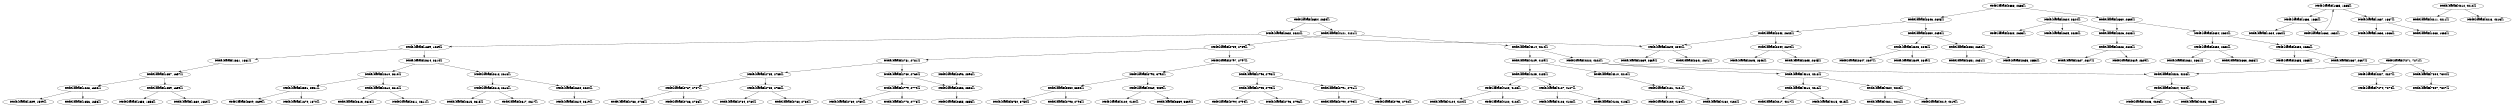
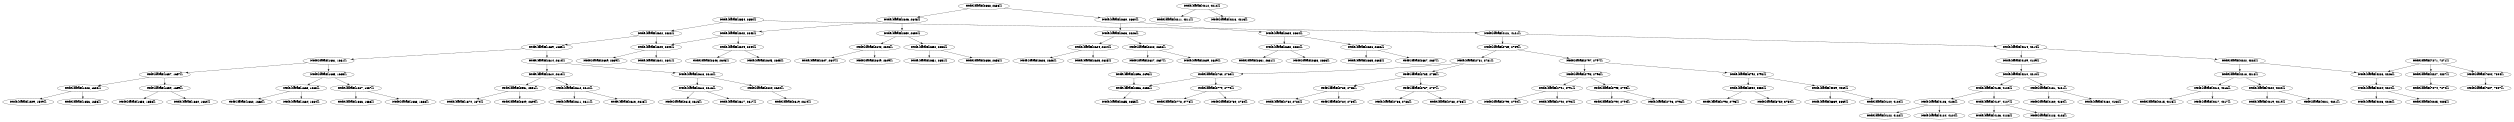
(2331, 21) -> (329, 67)
(2089, 26) -> (1108, 40)
(1530, 67) -> (2008, 81)
